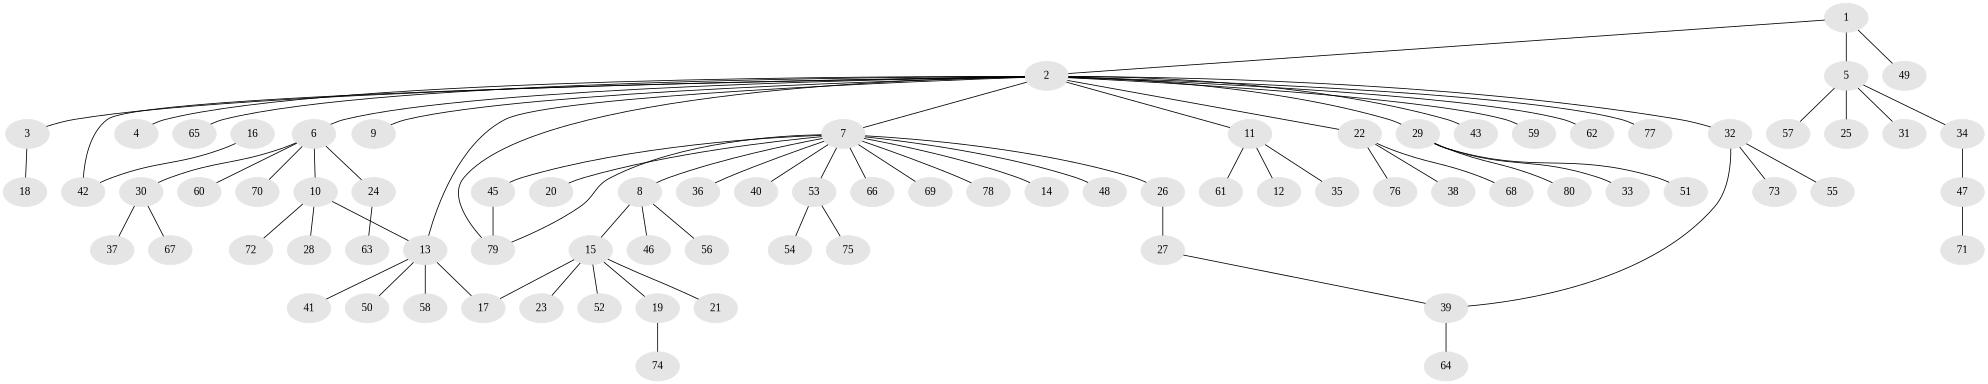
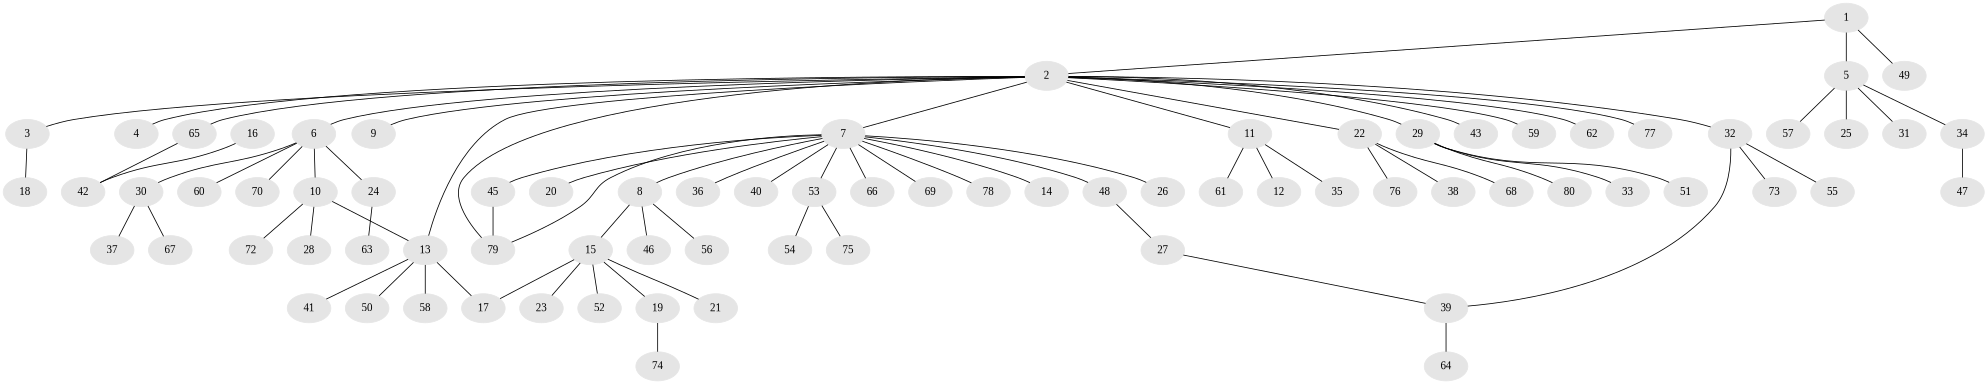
(533, 88) -> (139, 163)
(1163, 221) -> (1134, 221)
(1962, 250) -> none
